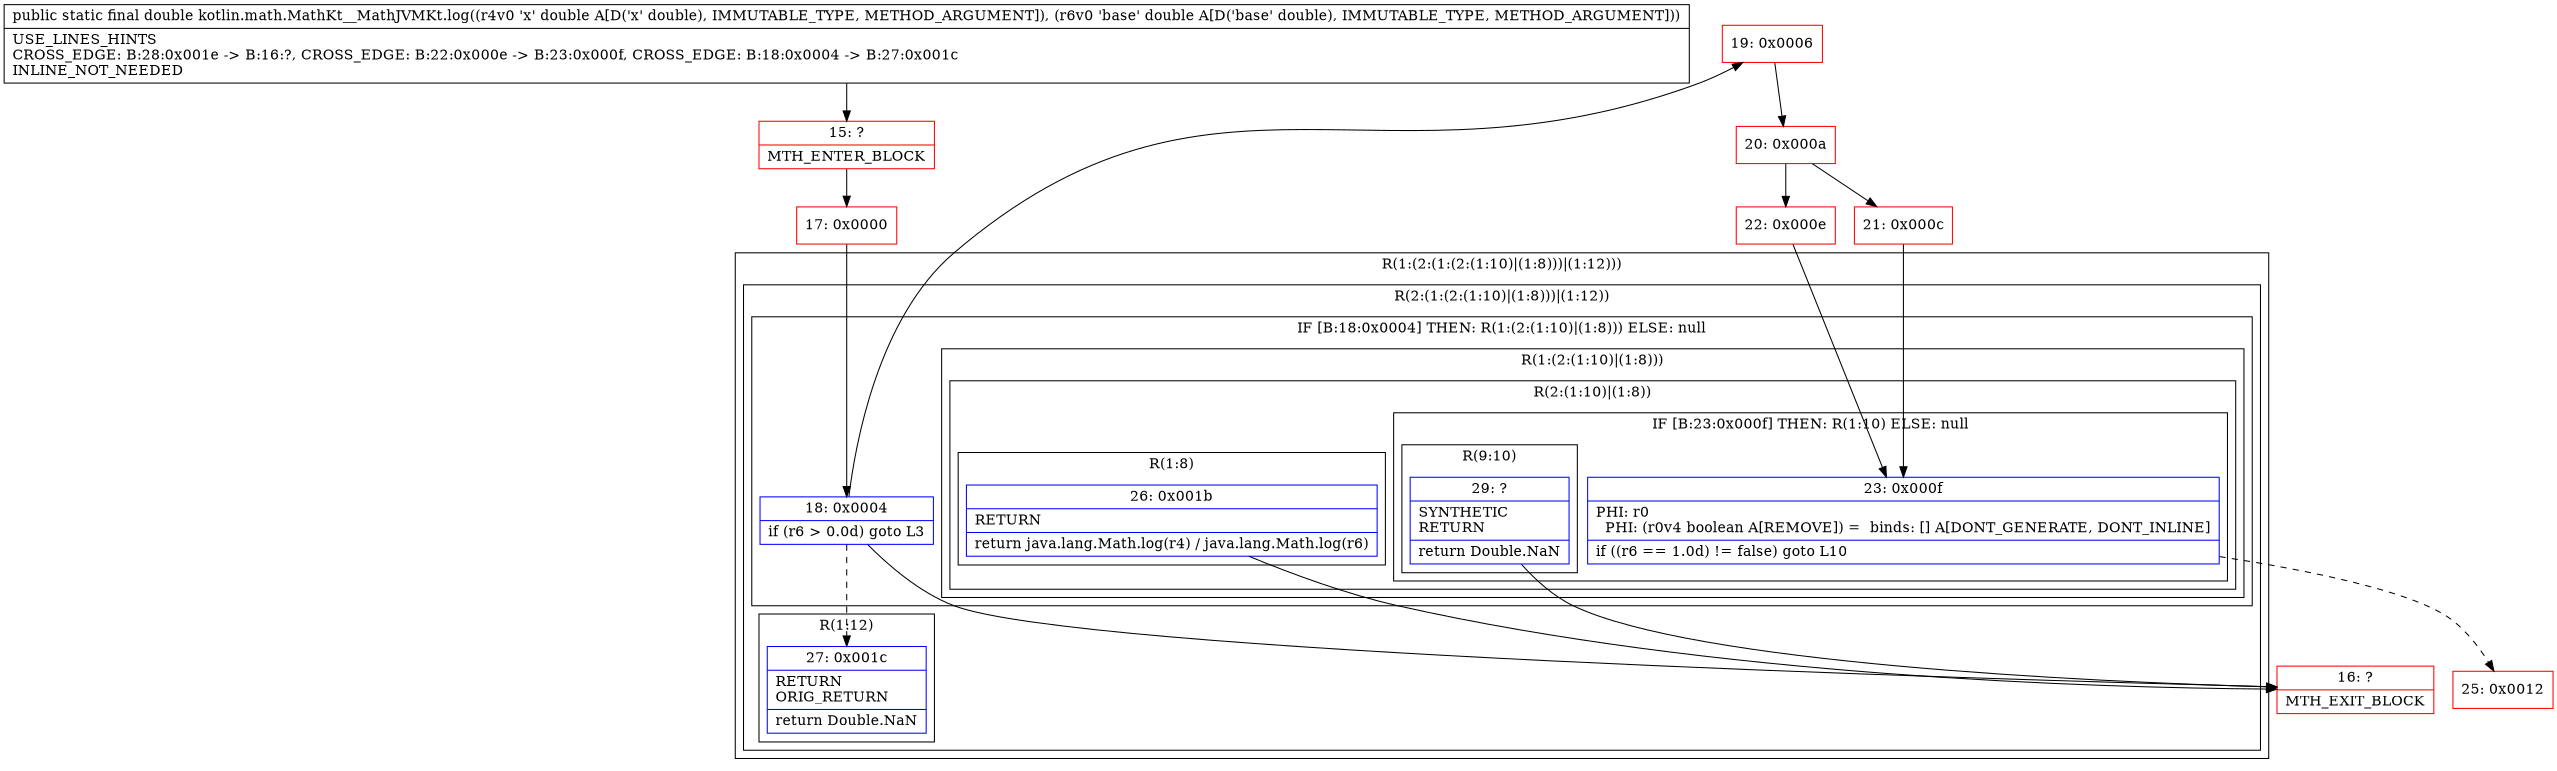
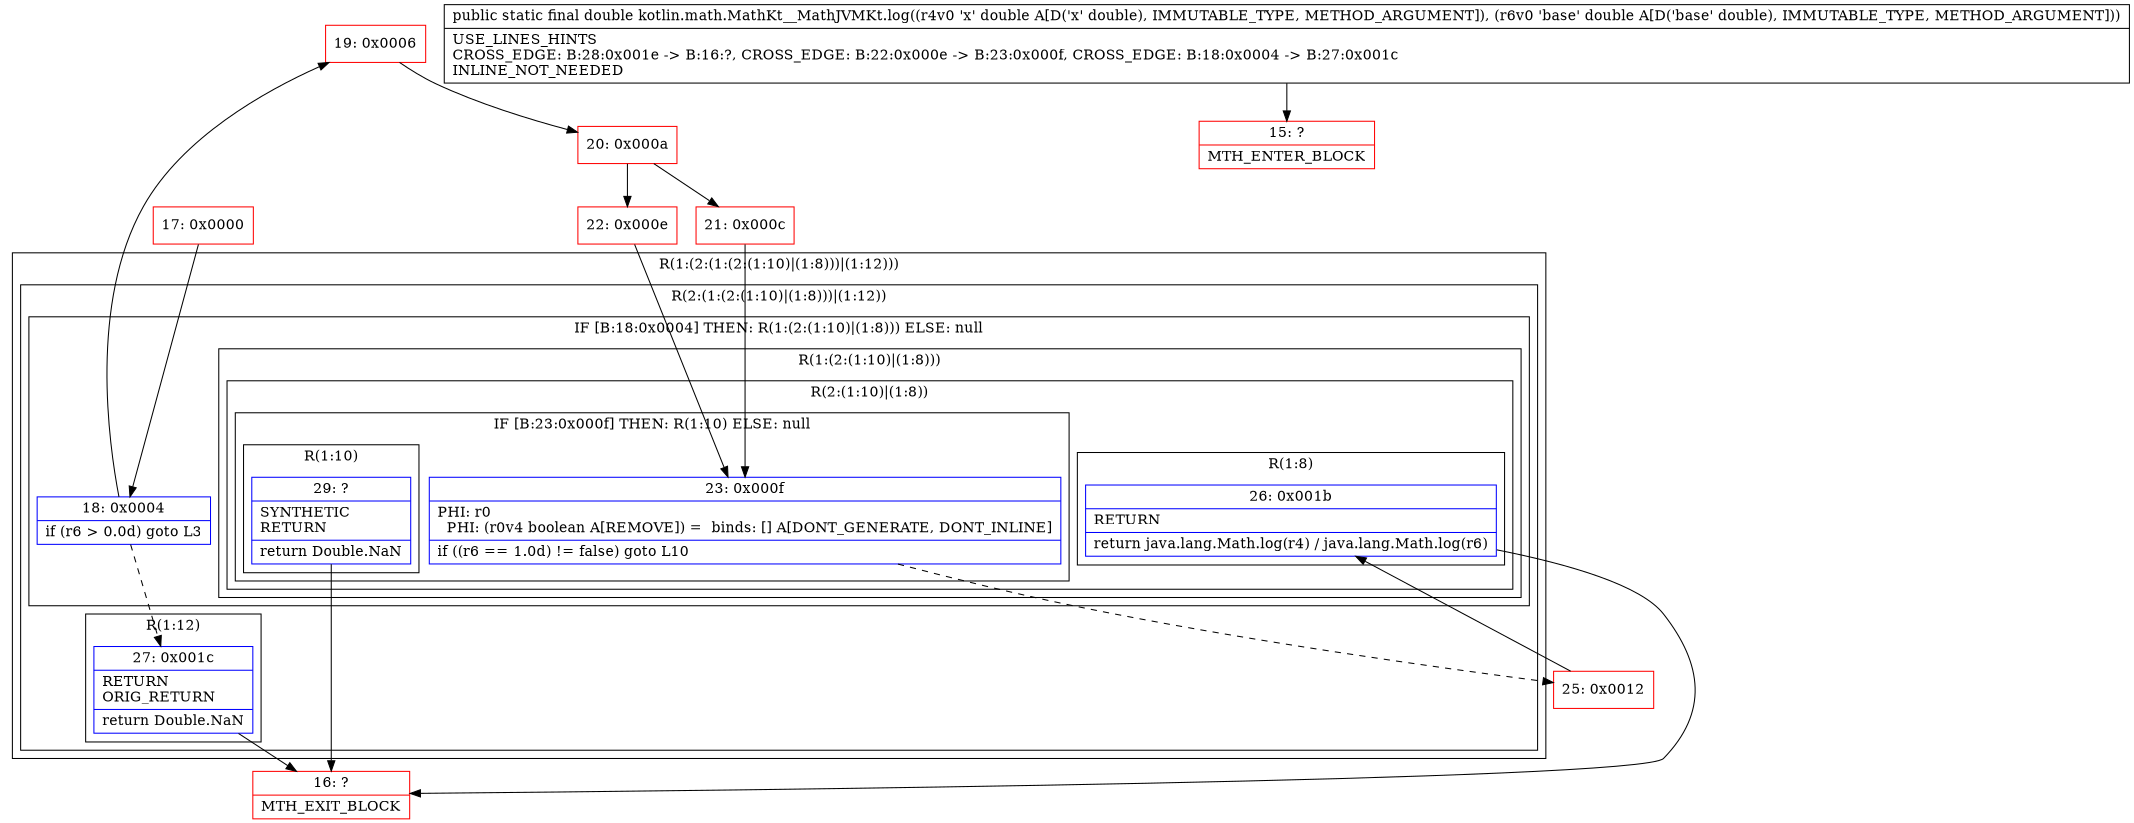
(847, 183) -> none
(1490, 457) -> (331, 457)
none -> (1468, 616)
(1555, 661) -> (263, 750)
